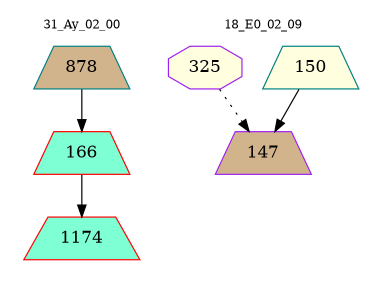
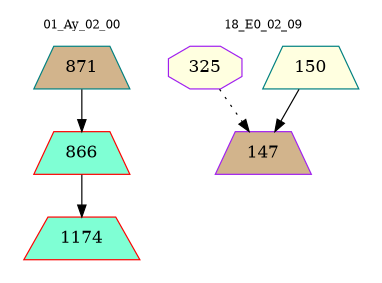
(82, 26) -> (82, 26)
(82, 68) -> (82, 68)
(82, 153) -> (82, 153)
